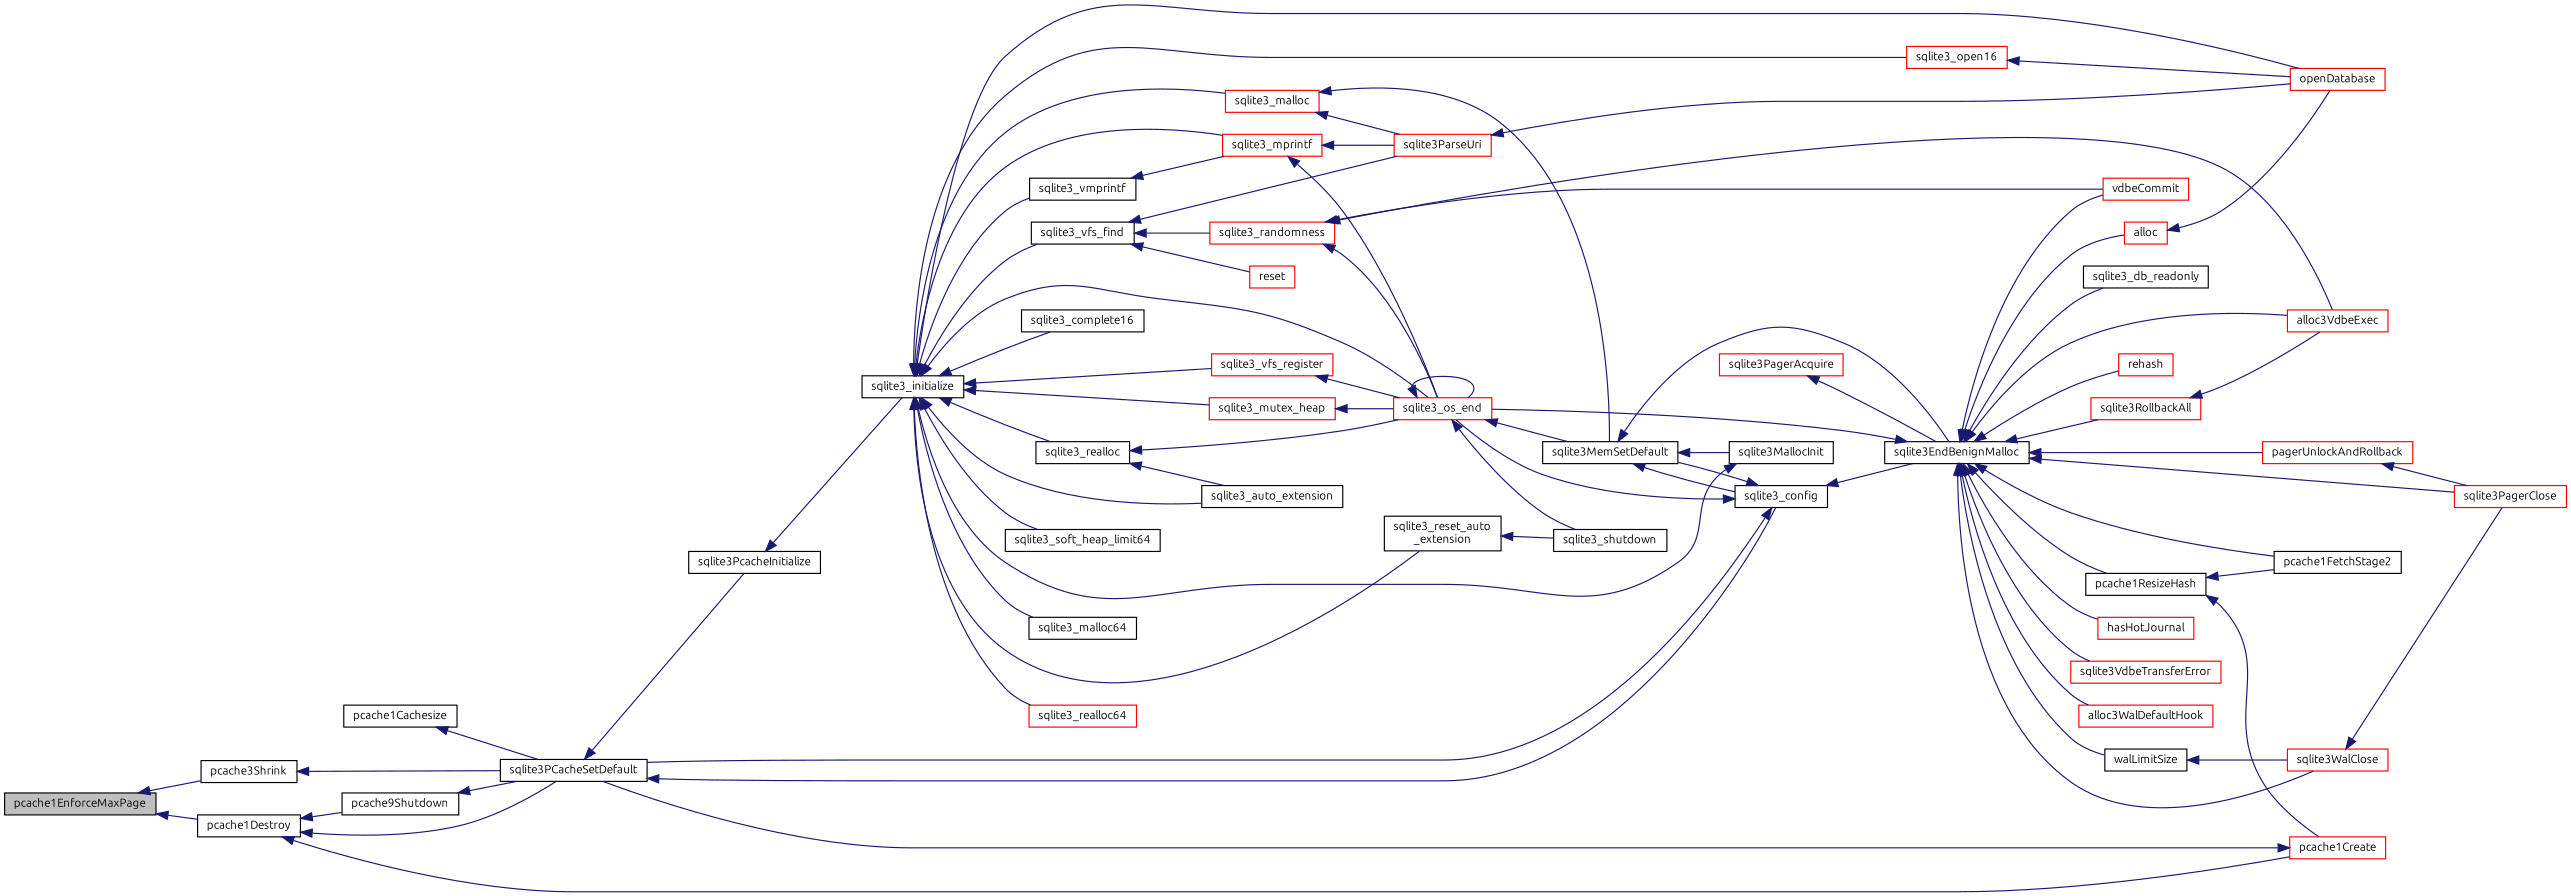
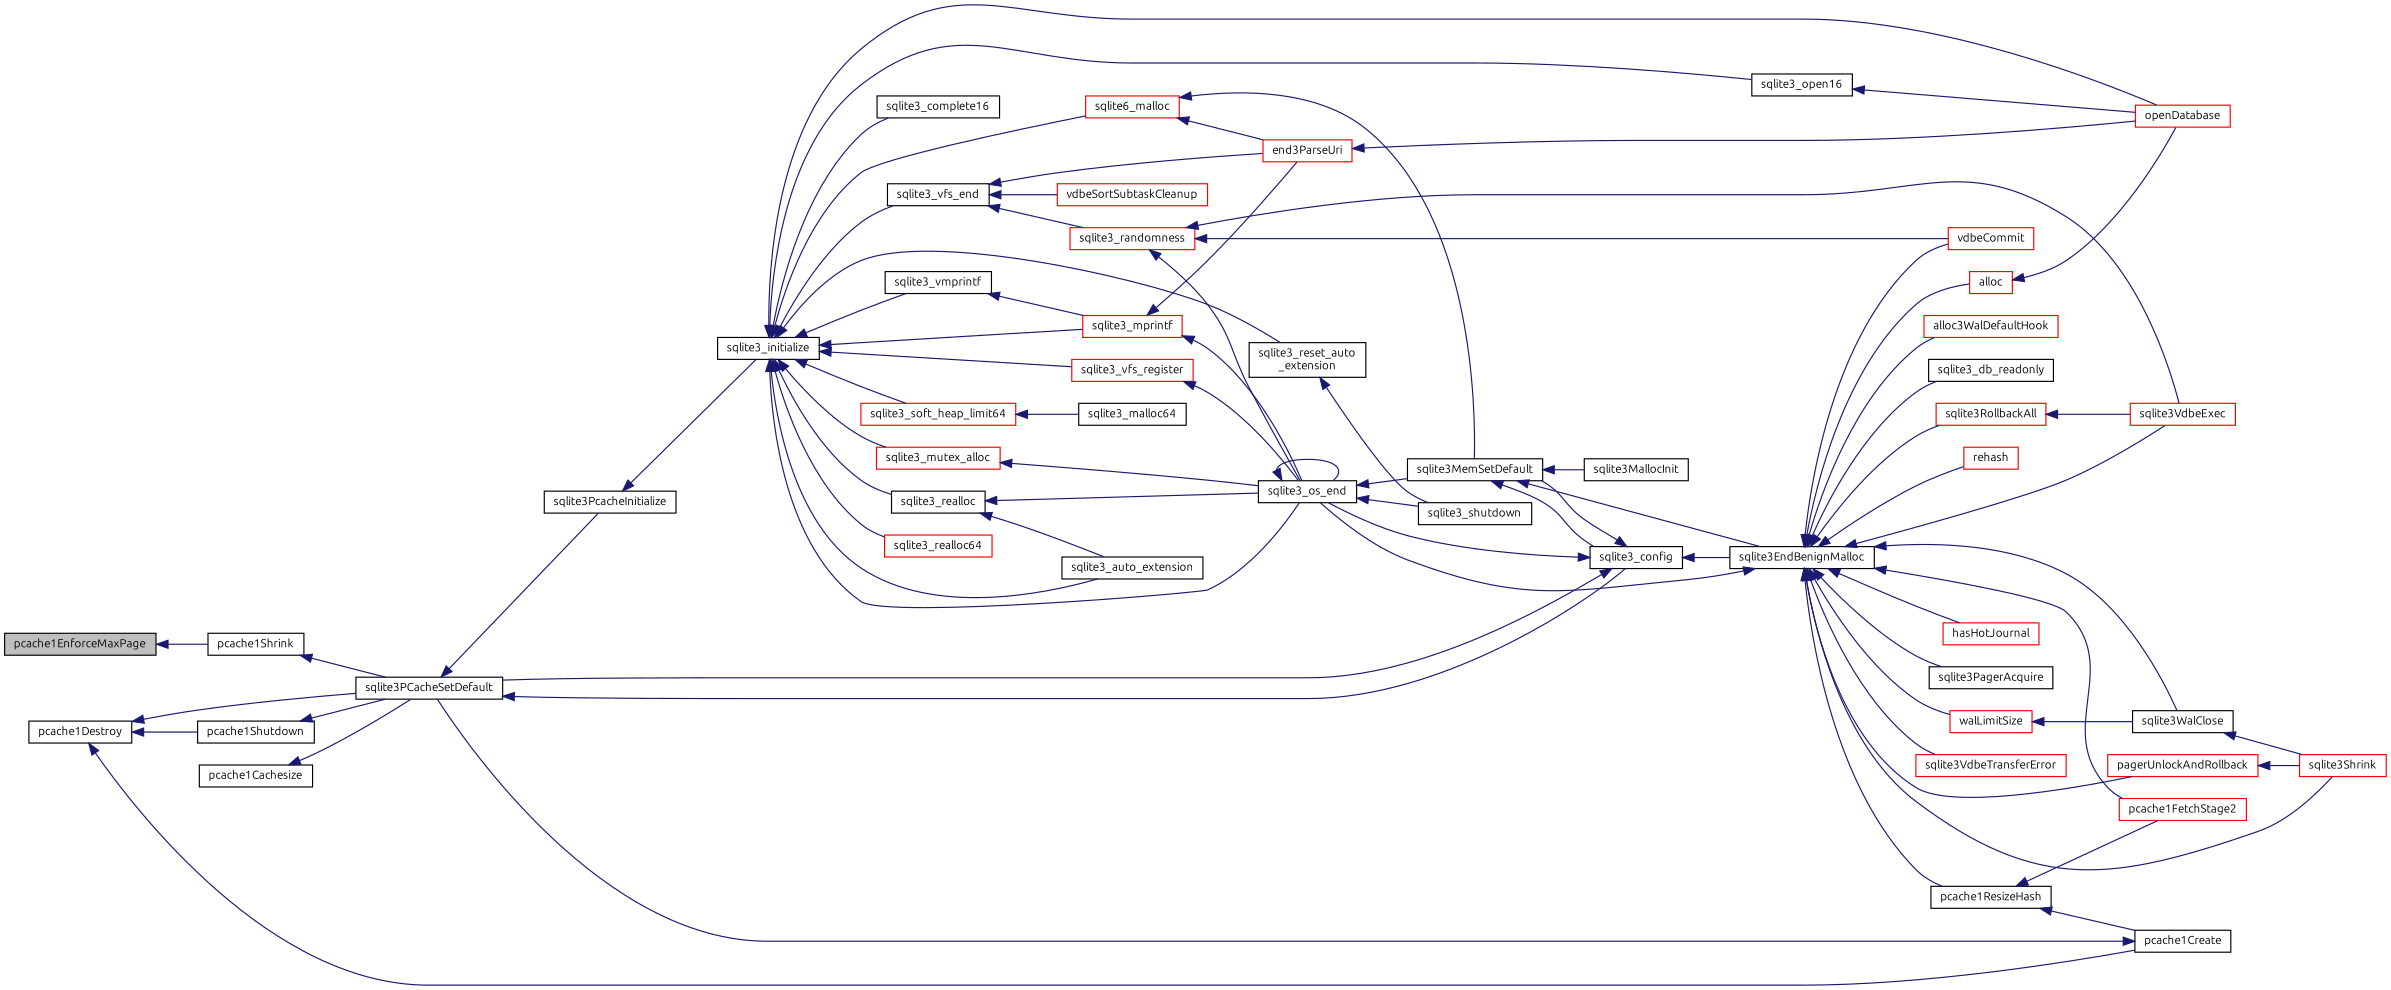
(1957, 57) -> (1802, 85)
(1272, 101) -> (1132, 107)
(1443, 145) -> (1308, 151)
(1083, 233) -> (938, 195)
(1272, 277) -> (1132, 195)
(2338, 321) -> (2183, 414)
(1781, 365) -> (1991, 678)
(1272, 409) -> (938, 458)
(1443, 409) -> (1308, 492)
(1878, 410) -> (1876, 629)
(2510, 497) -> (2343, 766)
(954, 526) -> (1053, 414)
(1083, 540) -> (938, 414)
(2338, 562) -> (2183, 809)
(1300, 584) -> none
(2146, 760) -> (1991, 722)
(2338, 760) -> (2183, 722)
(249, 772) -> (256, 644)
(400, 804) -> (256, 732)
(183, 817) -> none
(2338, 848) -> (2183, 941)
